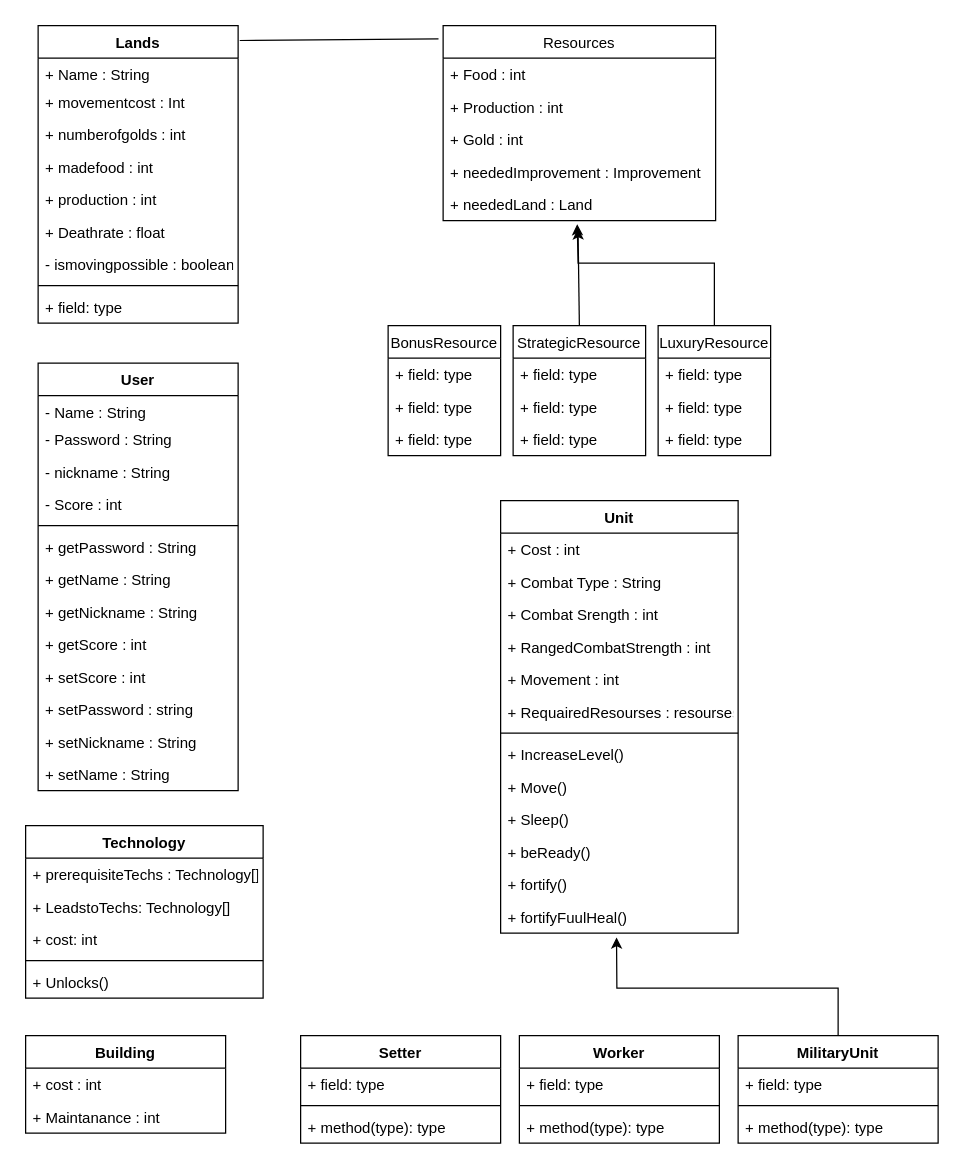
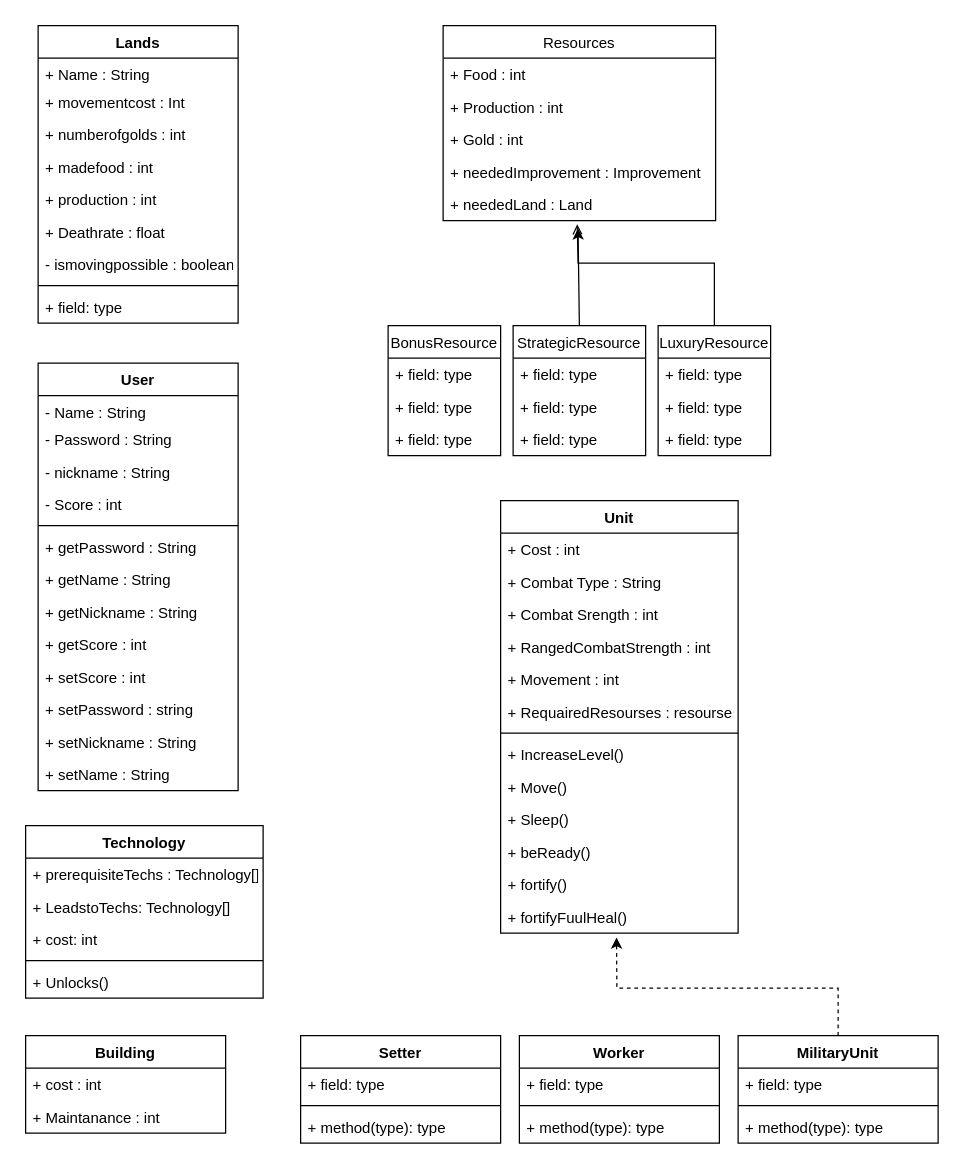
(339, 40) -> none
(577, 234) -> (577, 231)
(730, 988) -> (730, 988)
